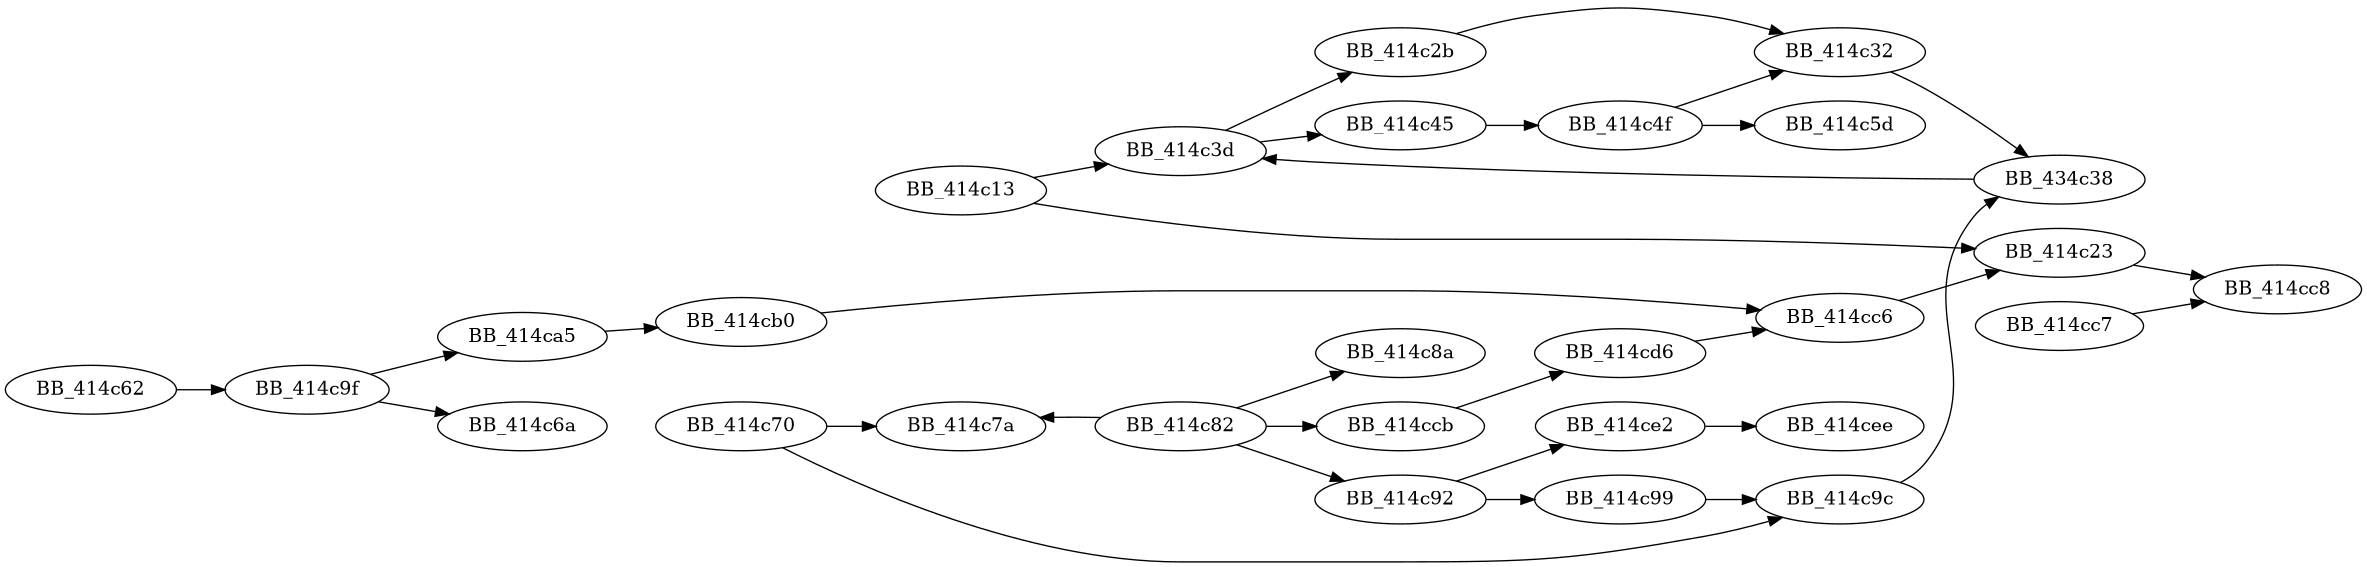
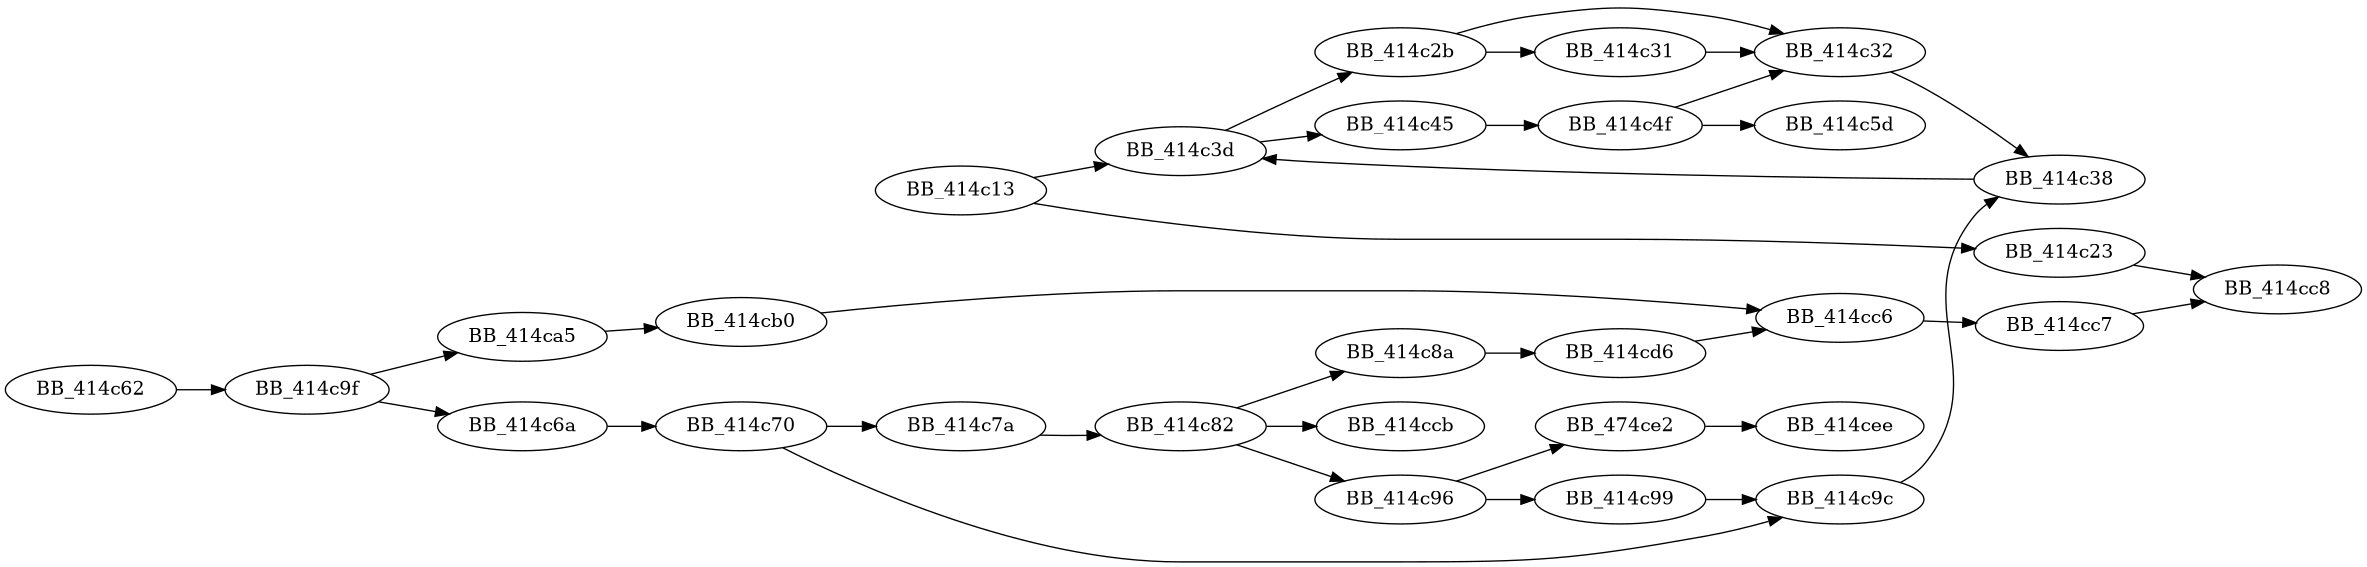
none -> (1620, 52)
(2059, 180) -> (2059, 180)
(1937, 289) -> (1939, 322)
(1503, 392) -> (1503, 353)
(1077, 417) -> (1064, 435)
none -> (624, 426)
(1620, 426) -> (1620, 426)
(1400, 500) -> (1400, 500)
